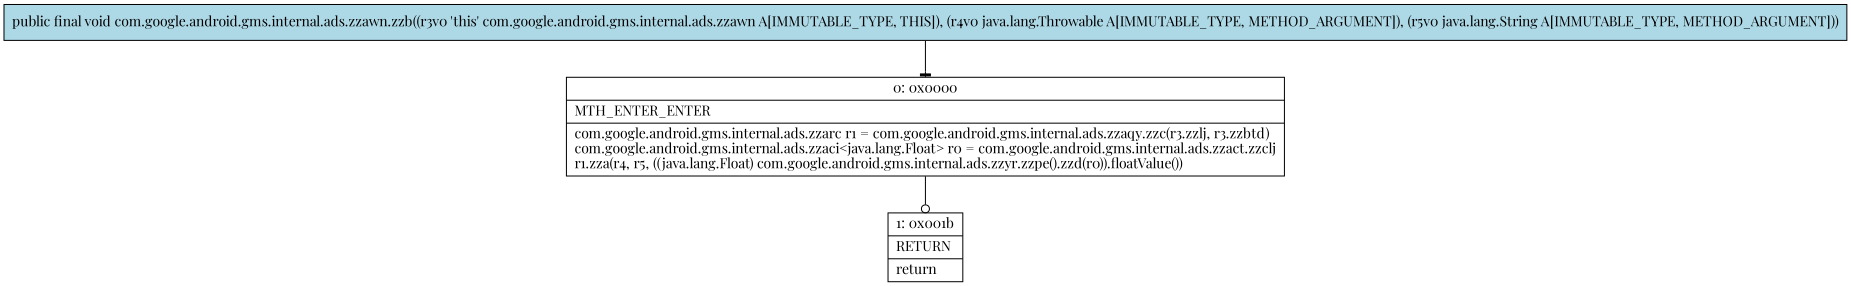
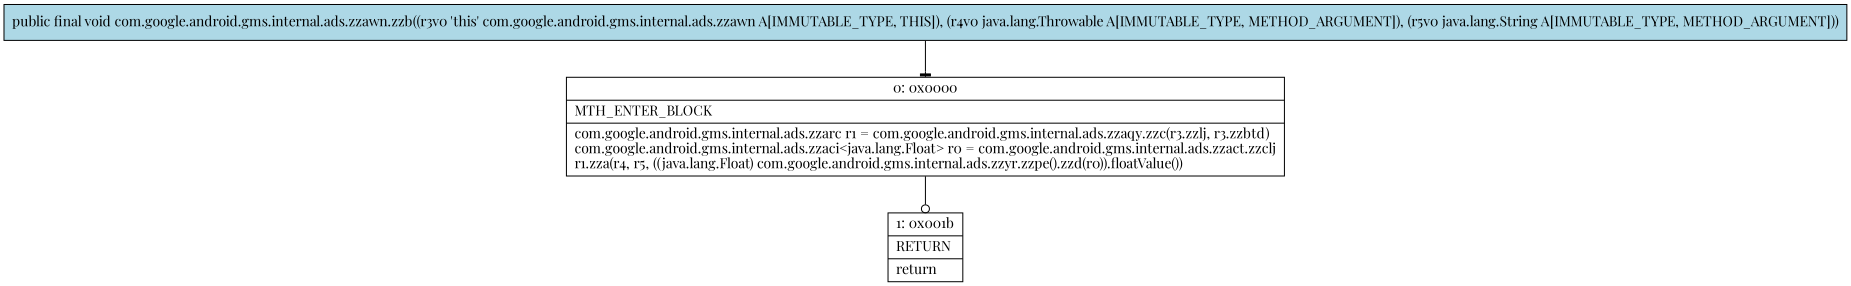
(643, 111) -> (644, 111)
